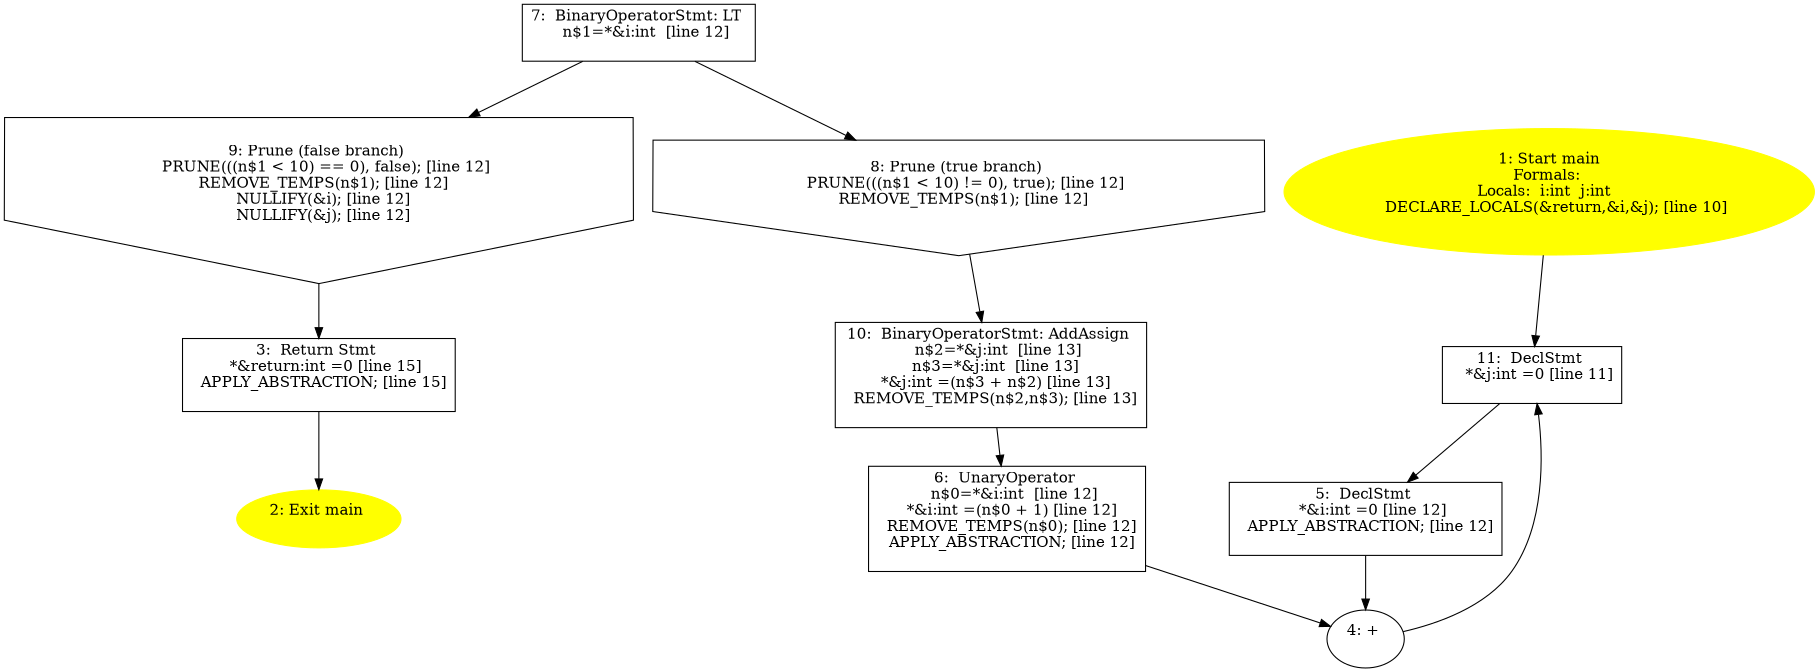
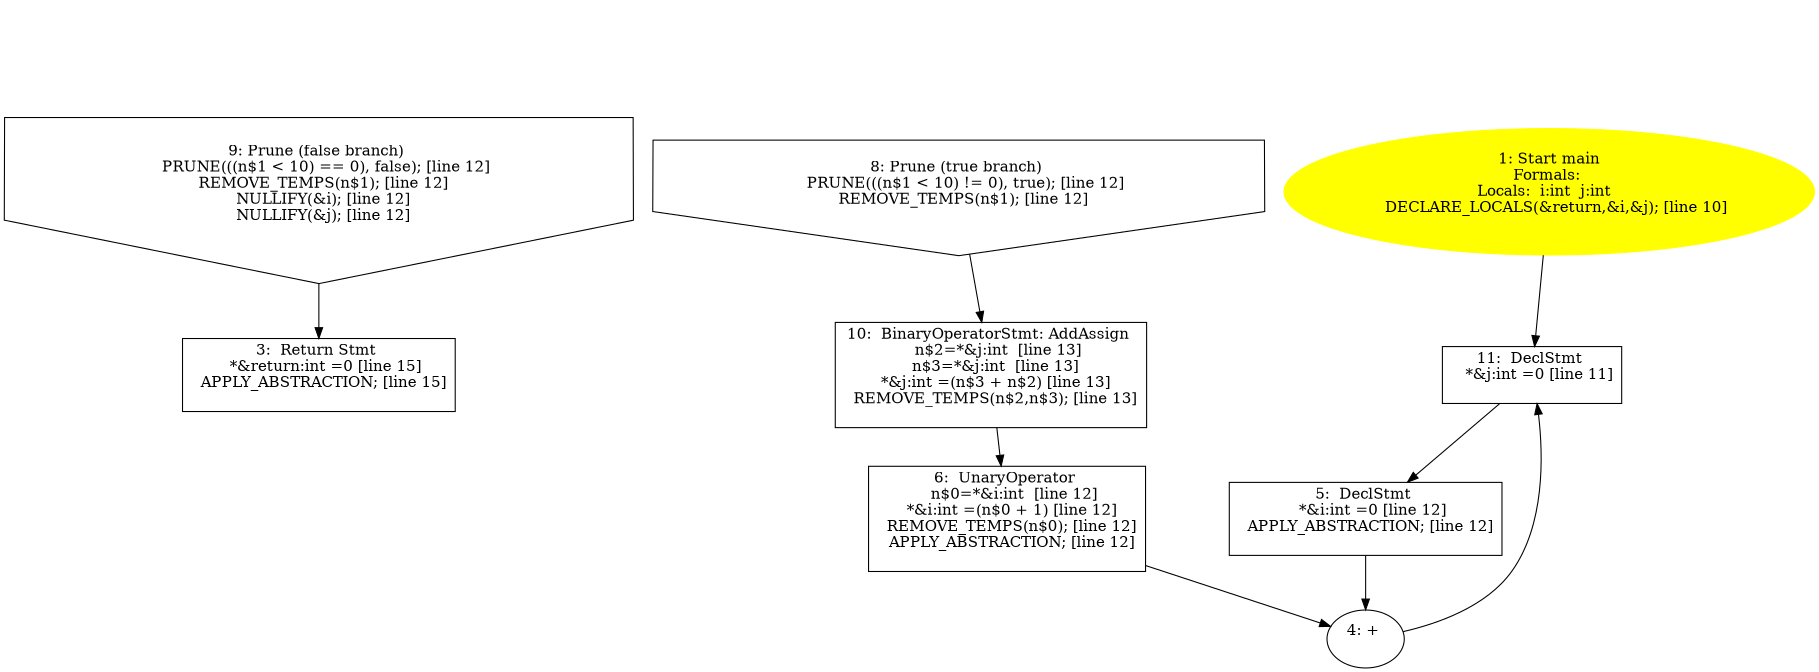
(639, 33) -> none
(319, 519) -> none
